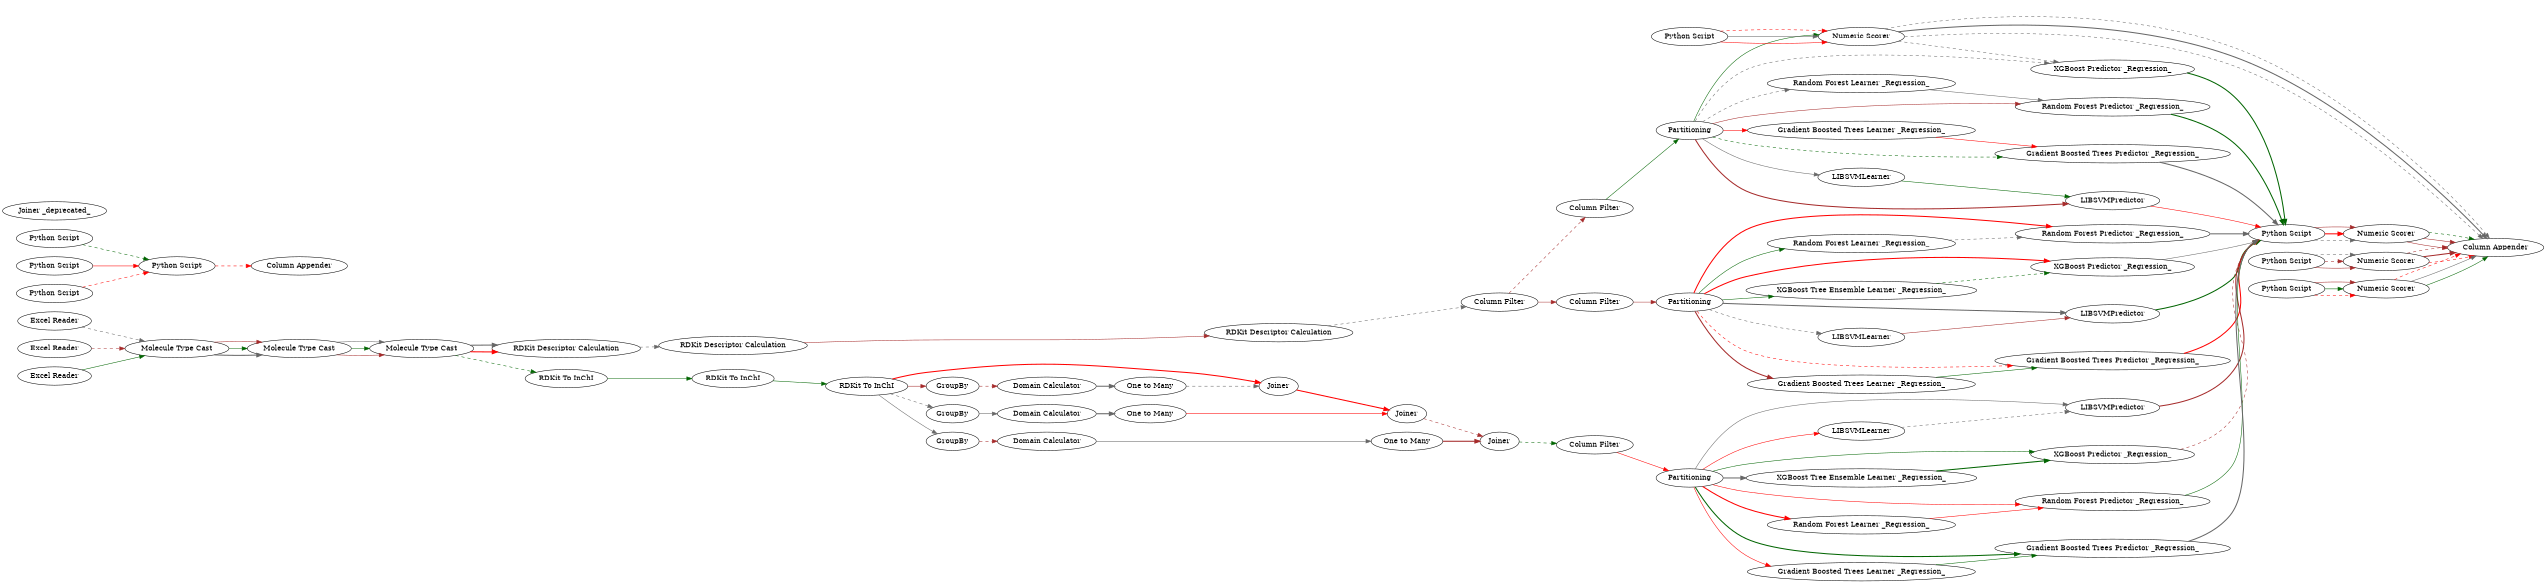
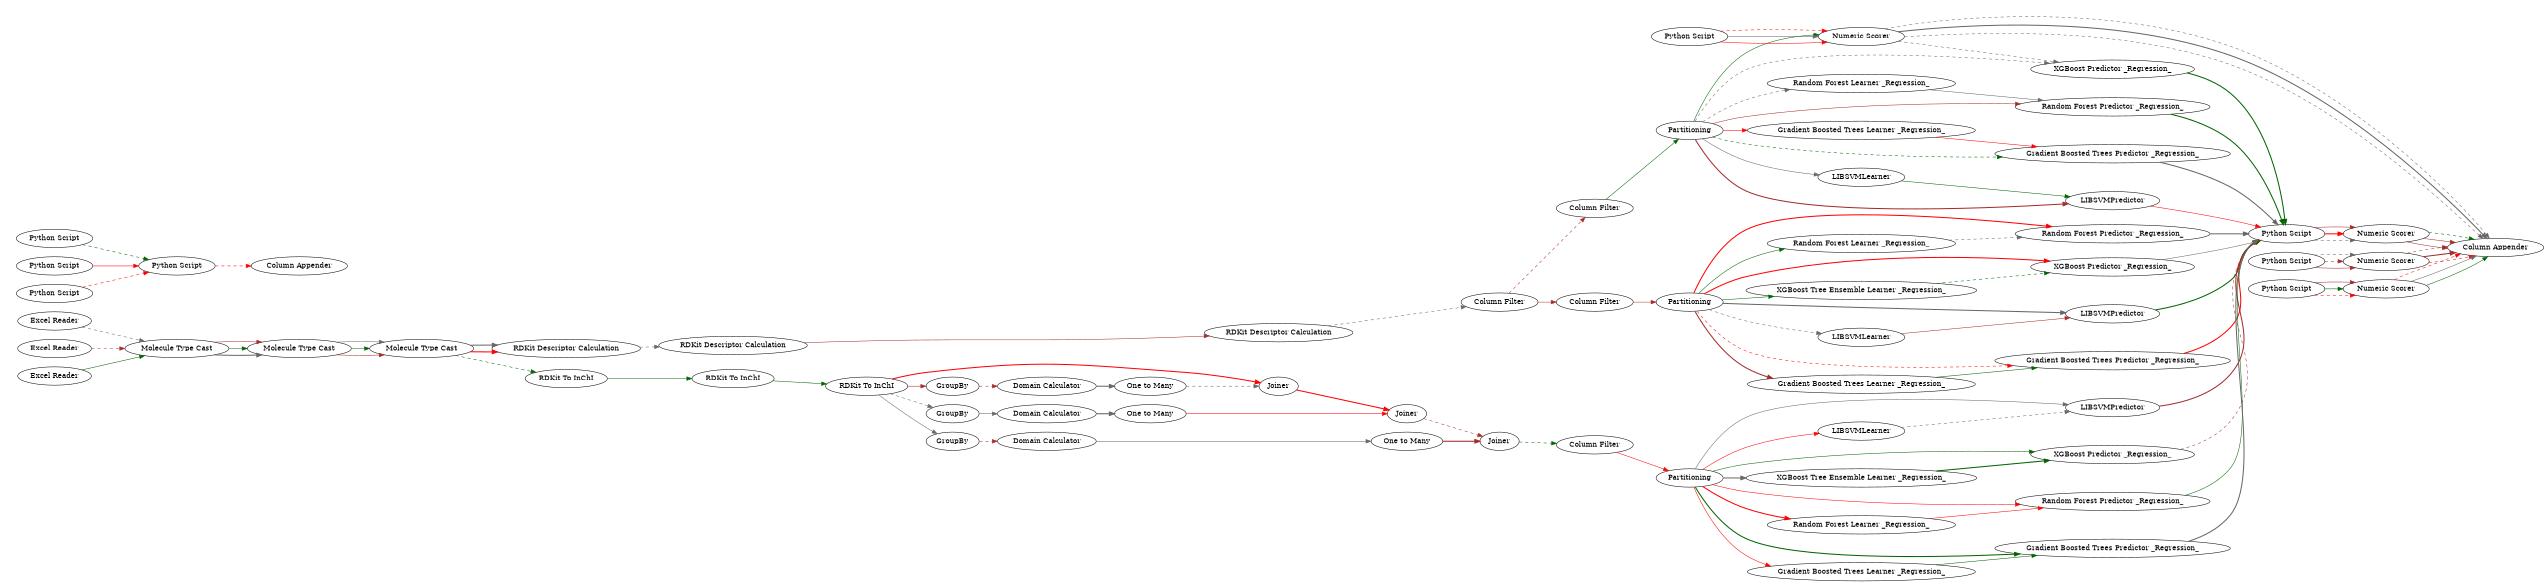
(55, 211) -> none
